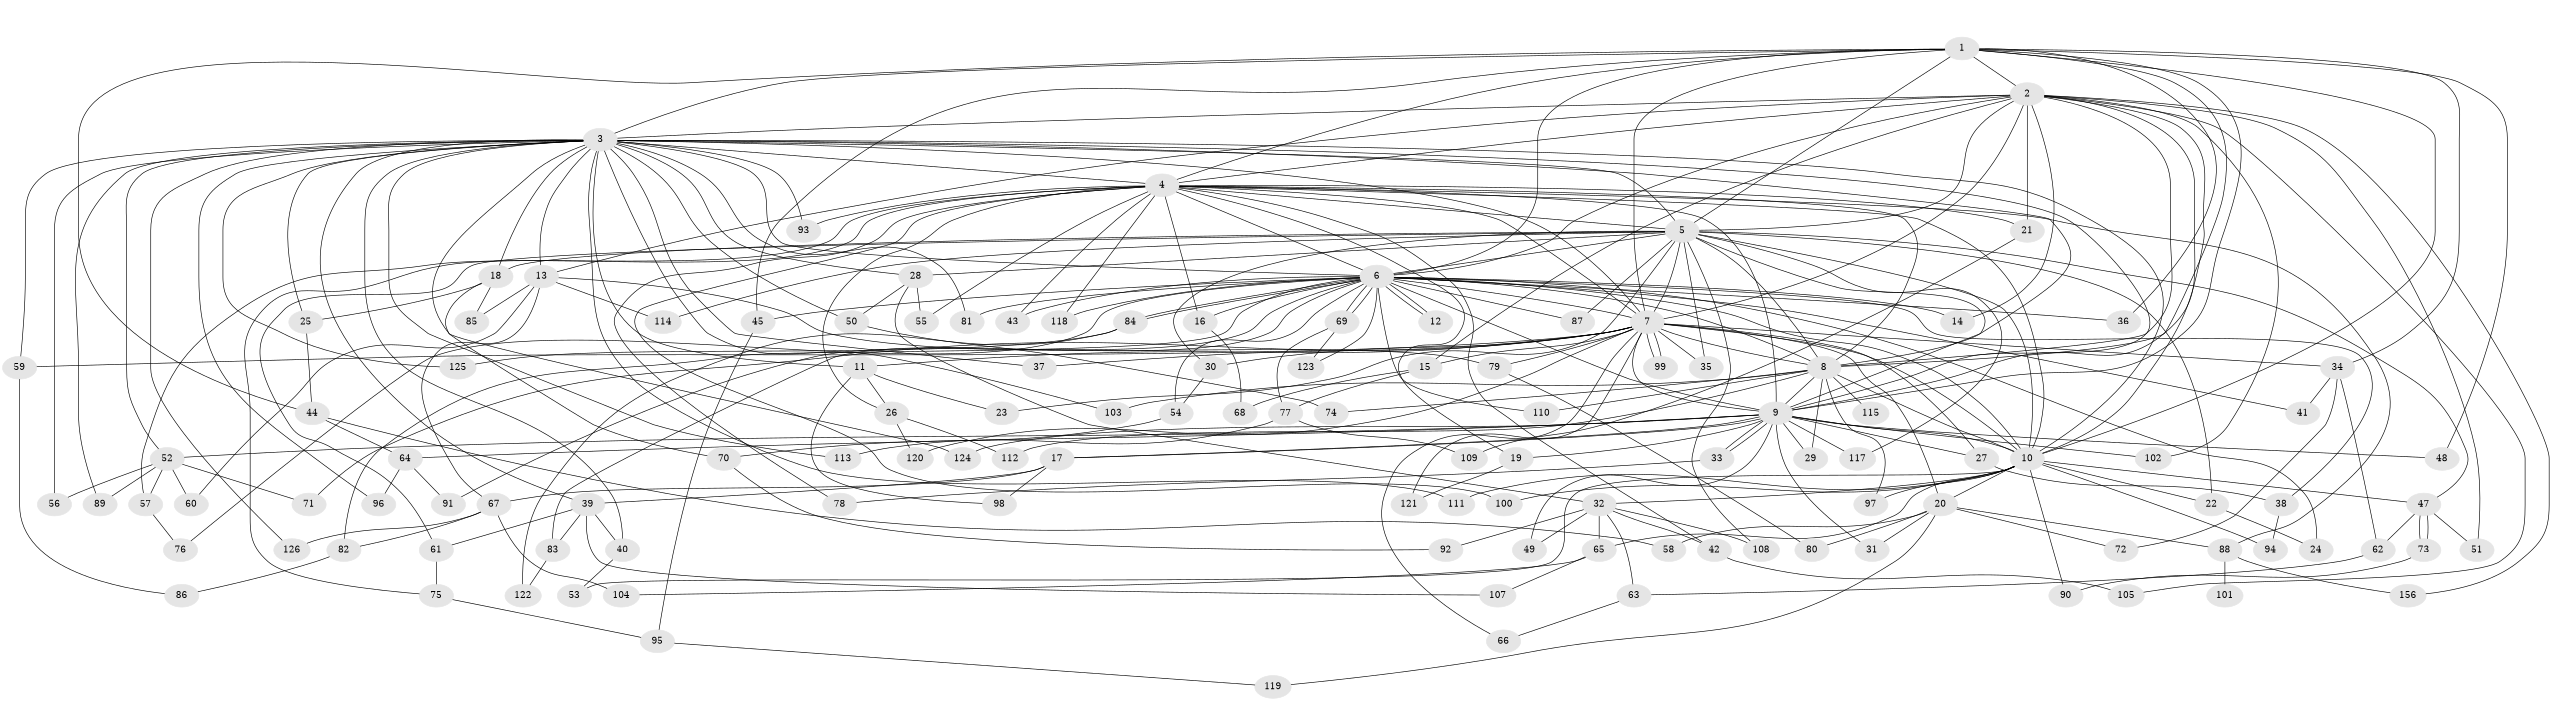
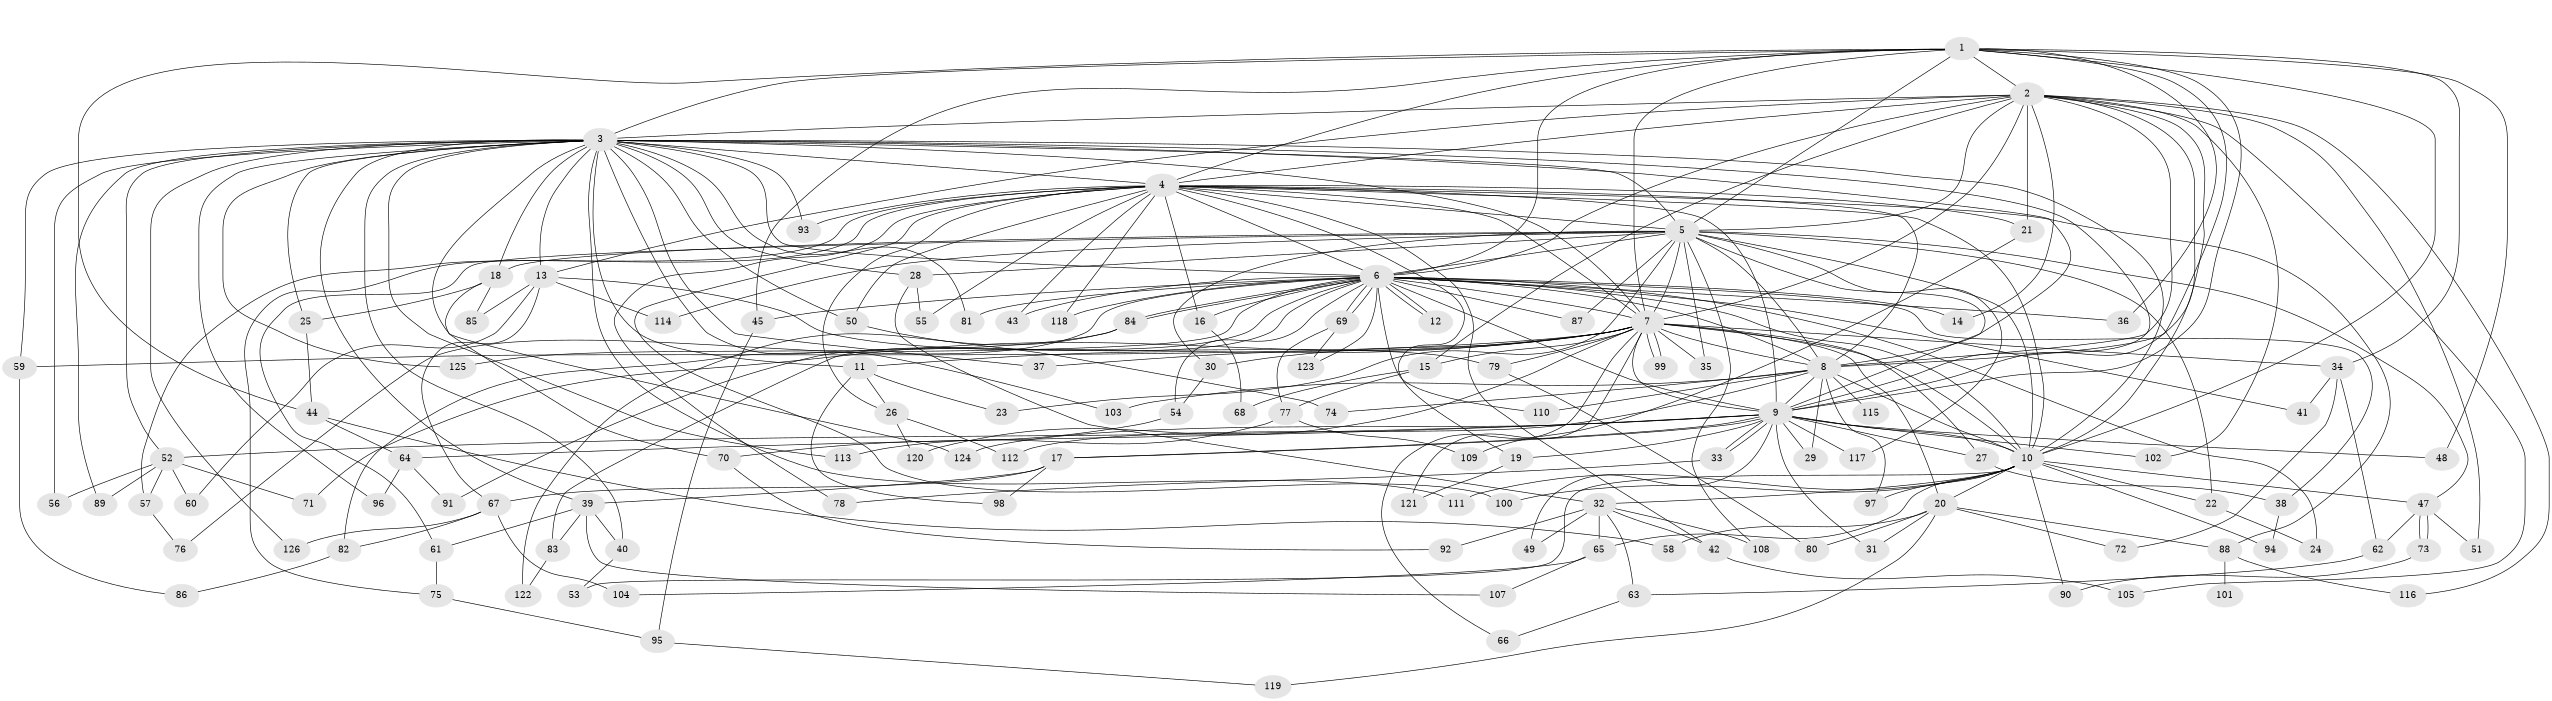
(884, 299) -> (990, 232)
(2408, 596) -> (2408, 596)
